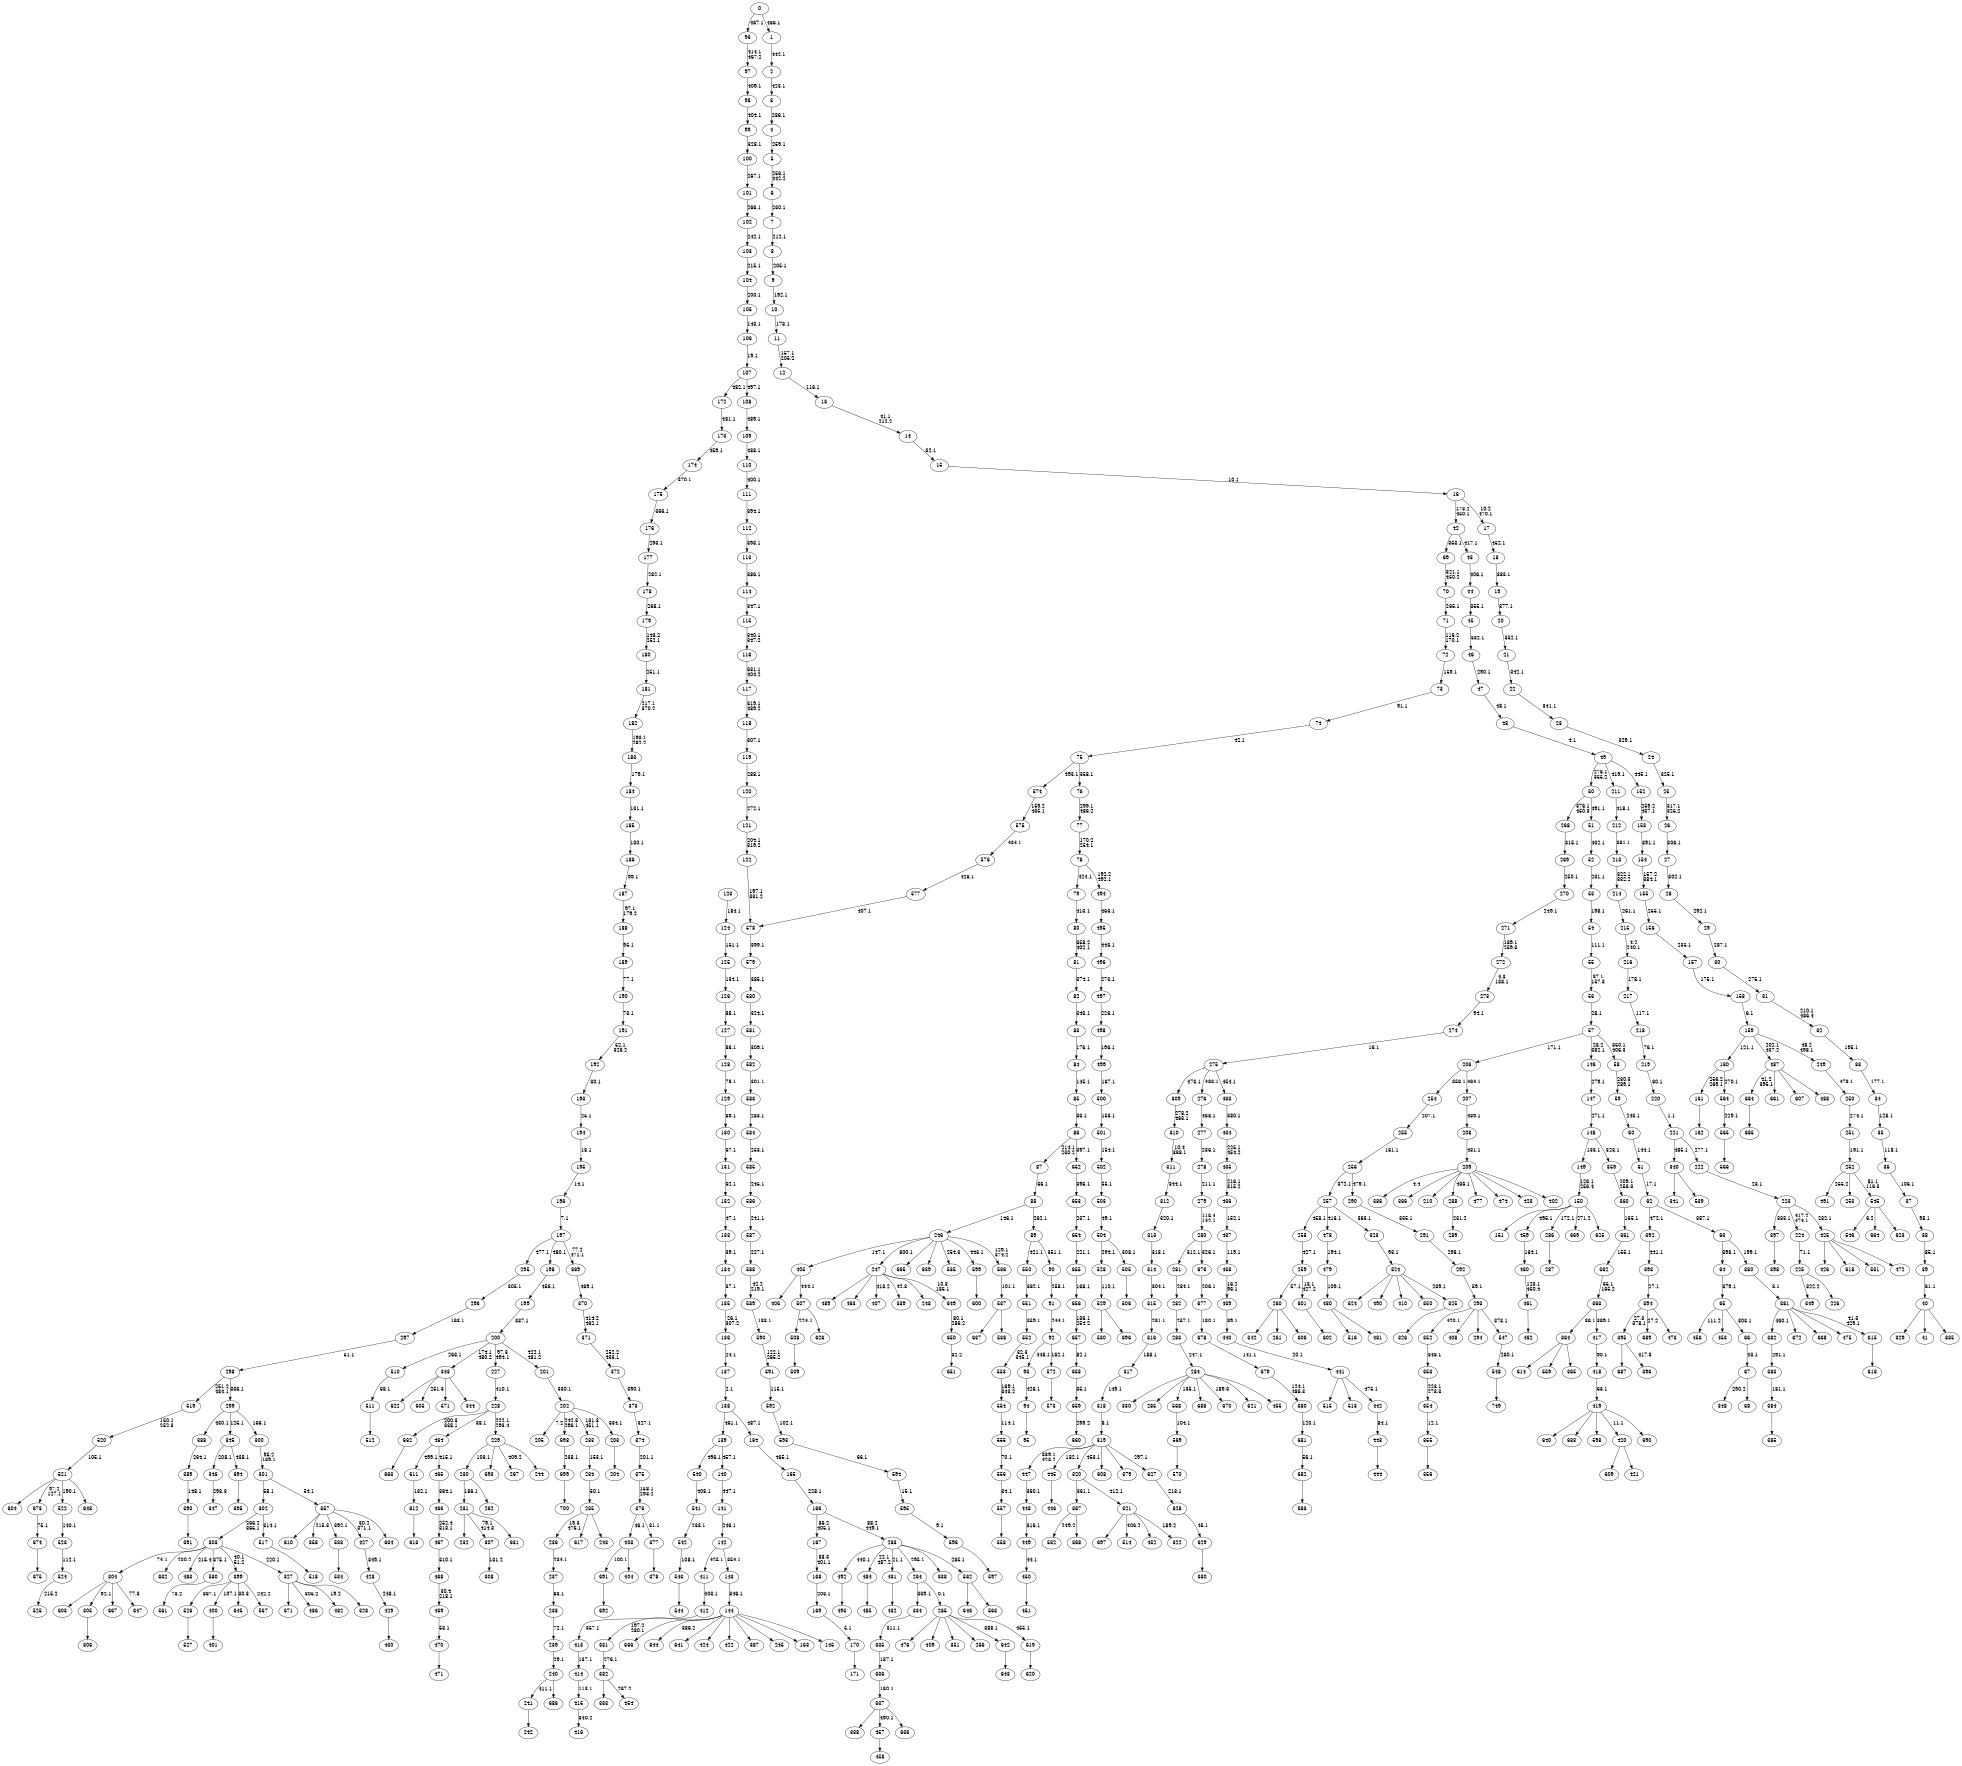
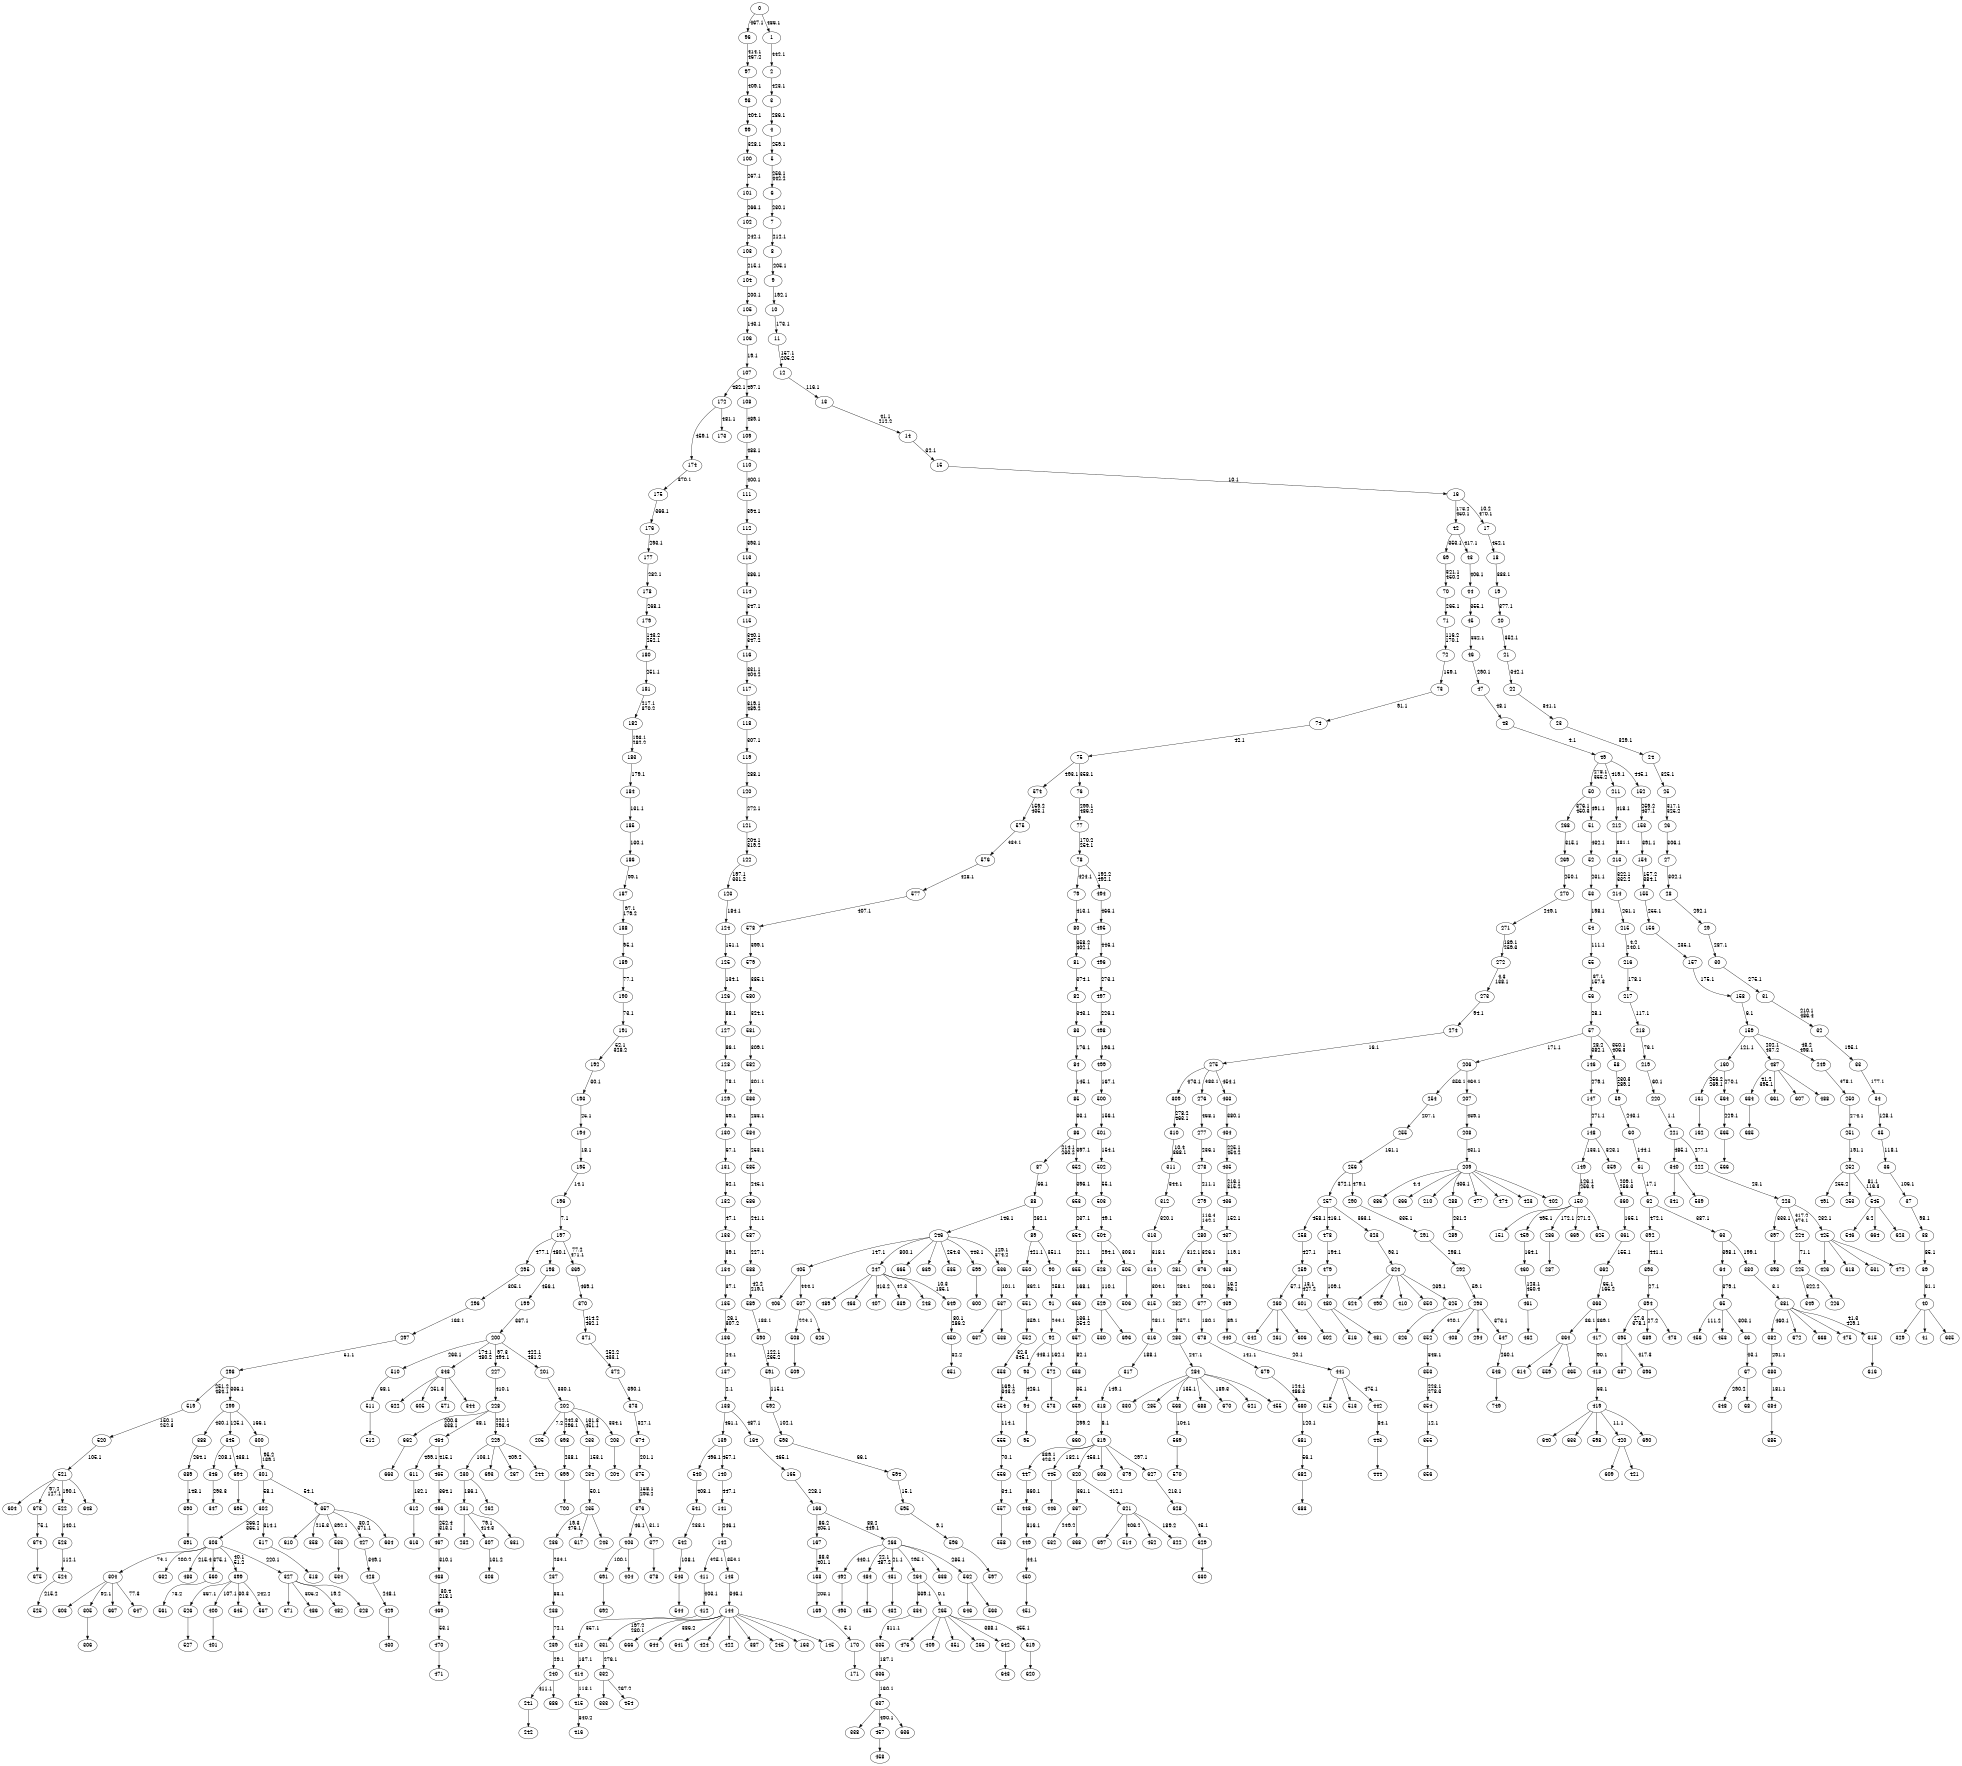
(708, 450) -> (697, 428)
(749, 893) -> (732, 873)
